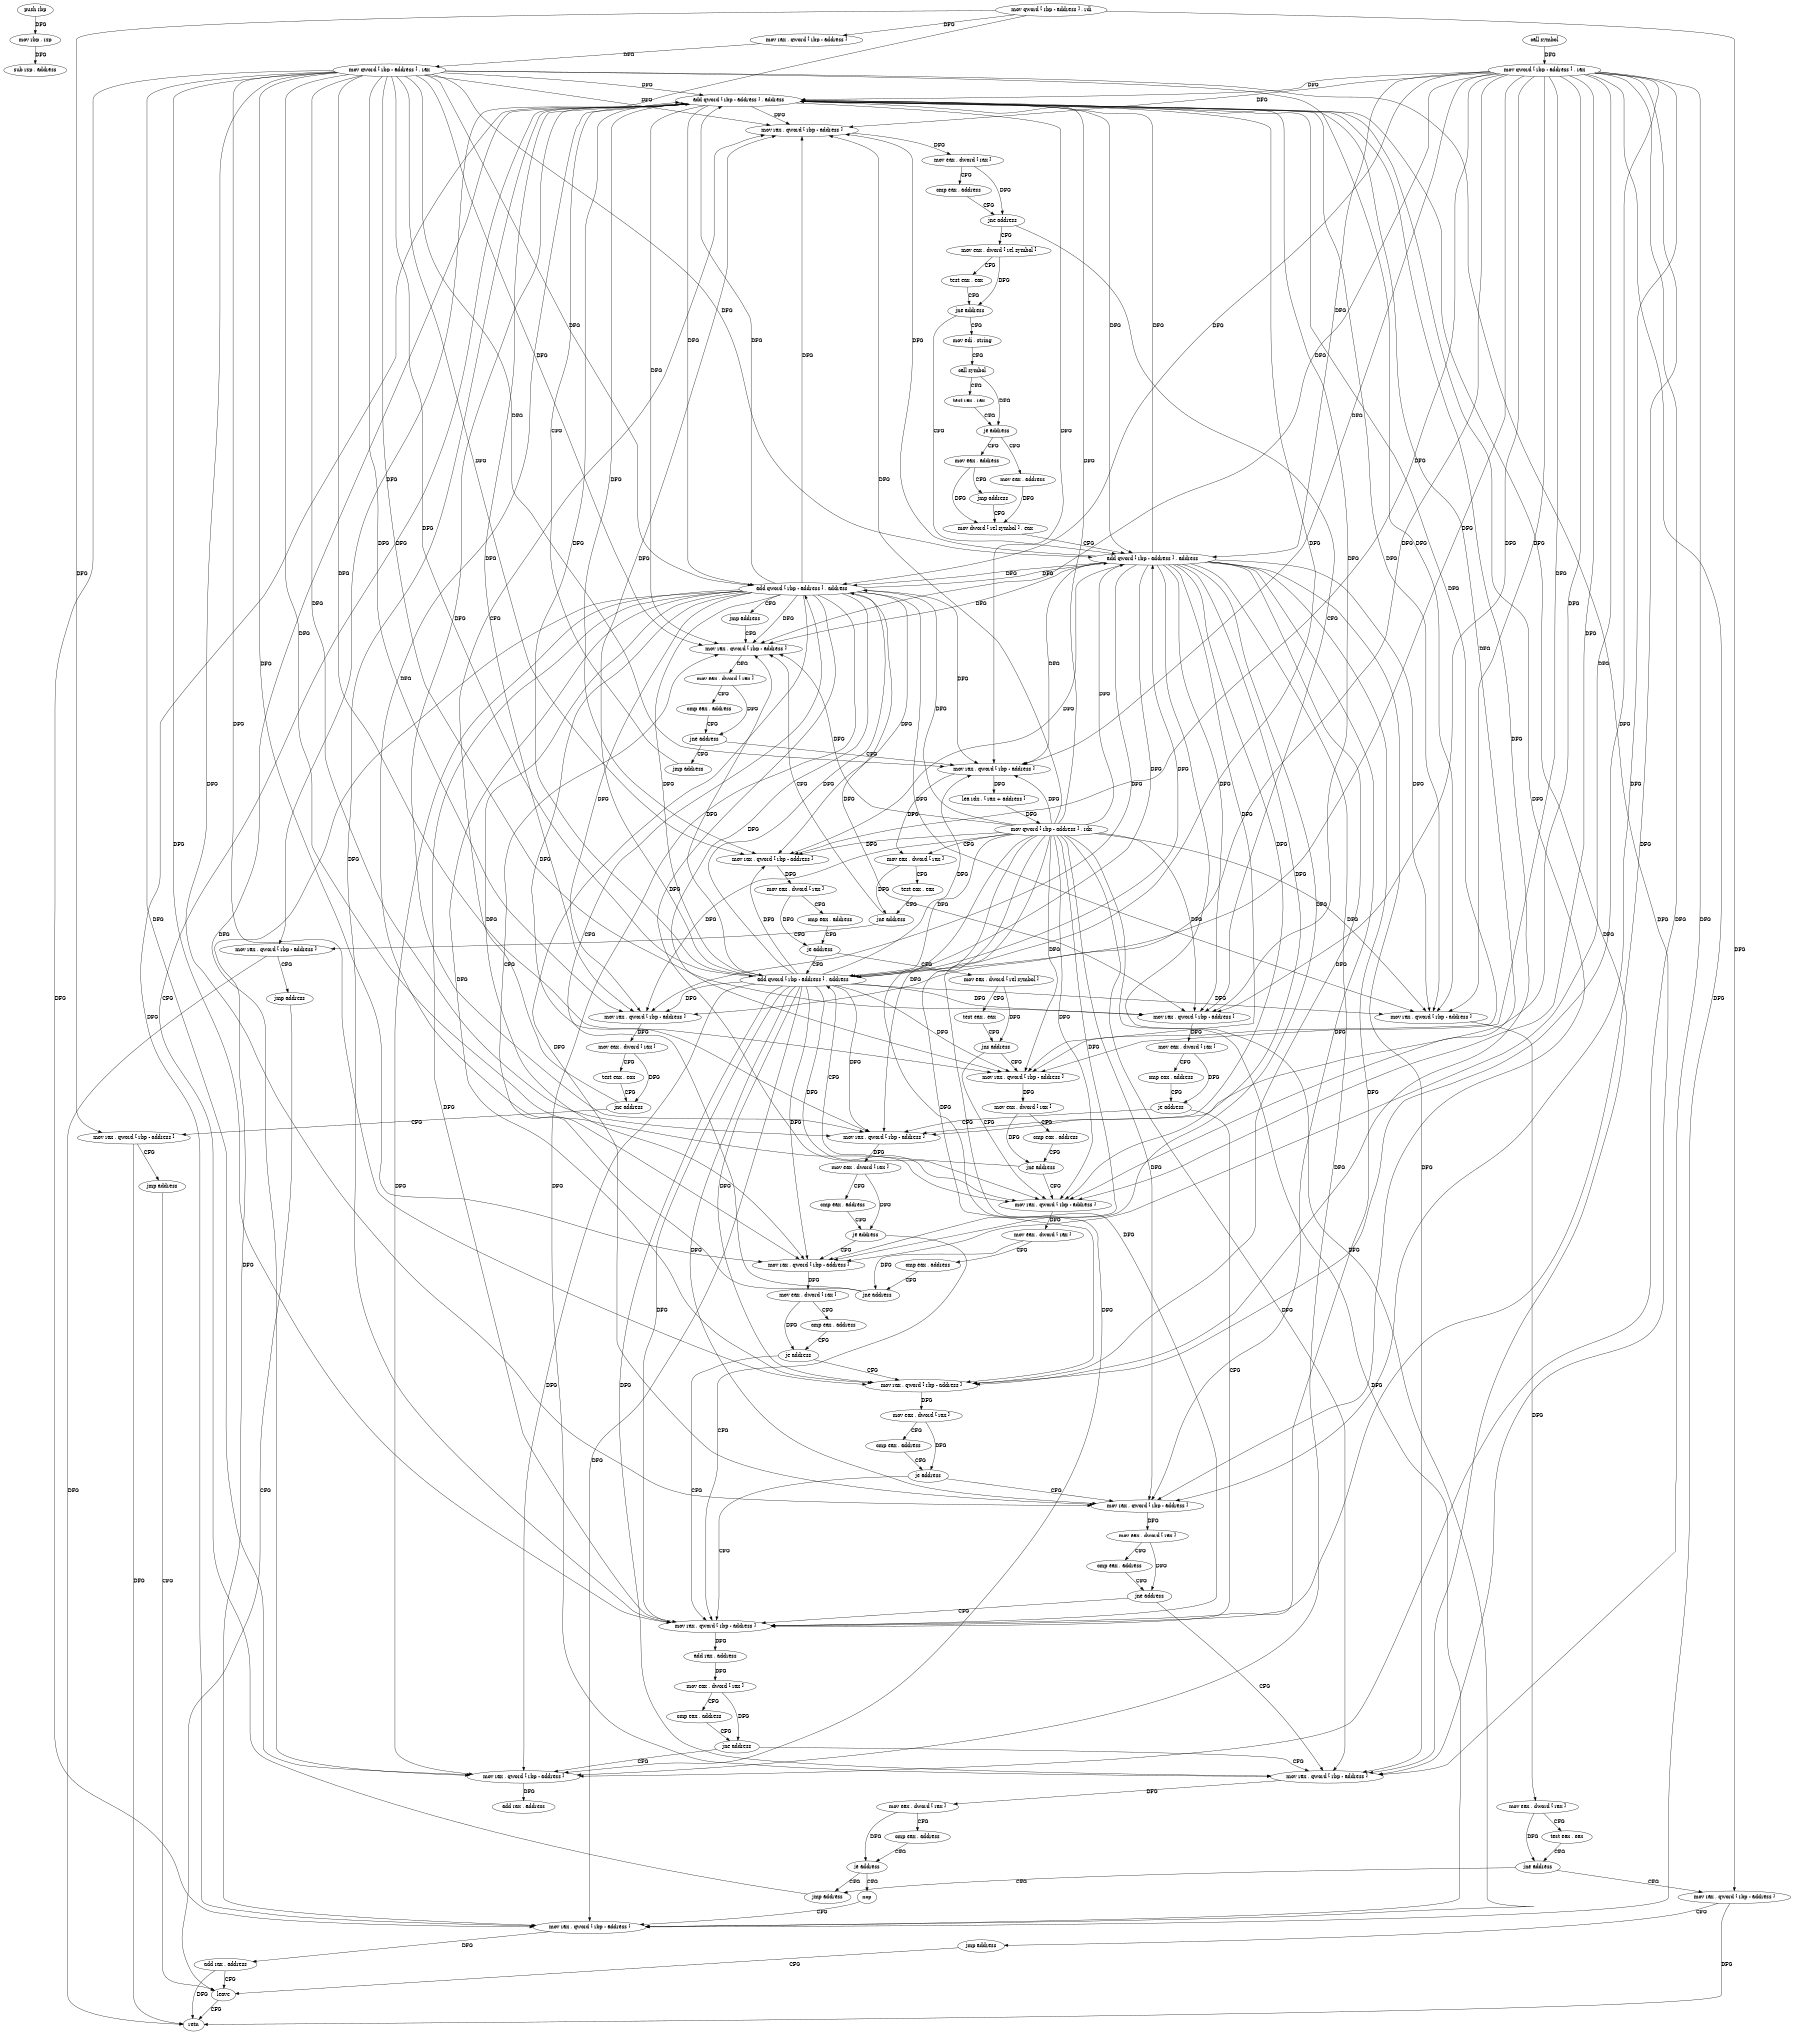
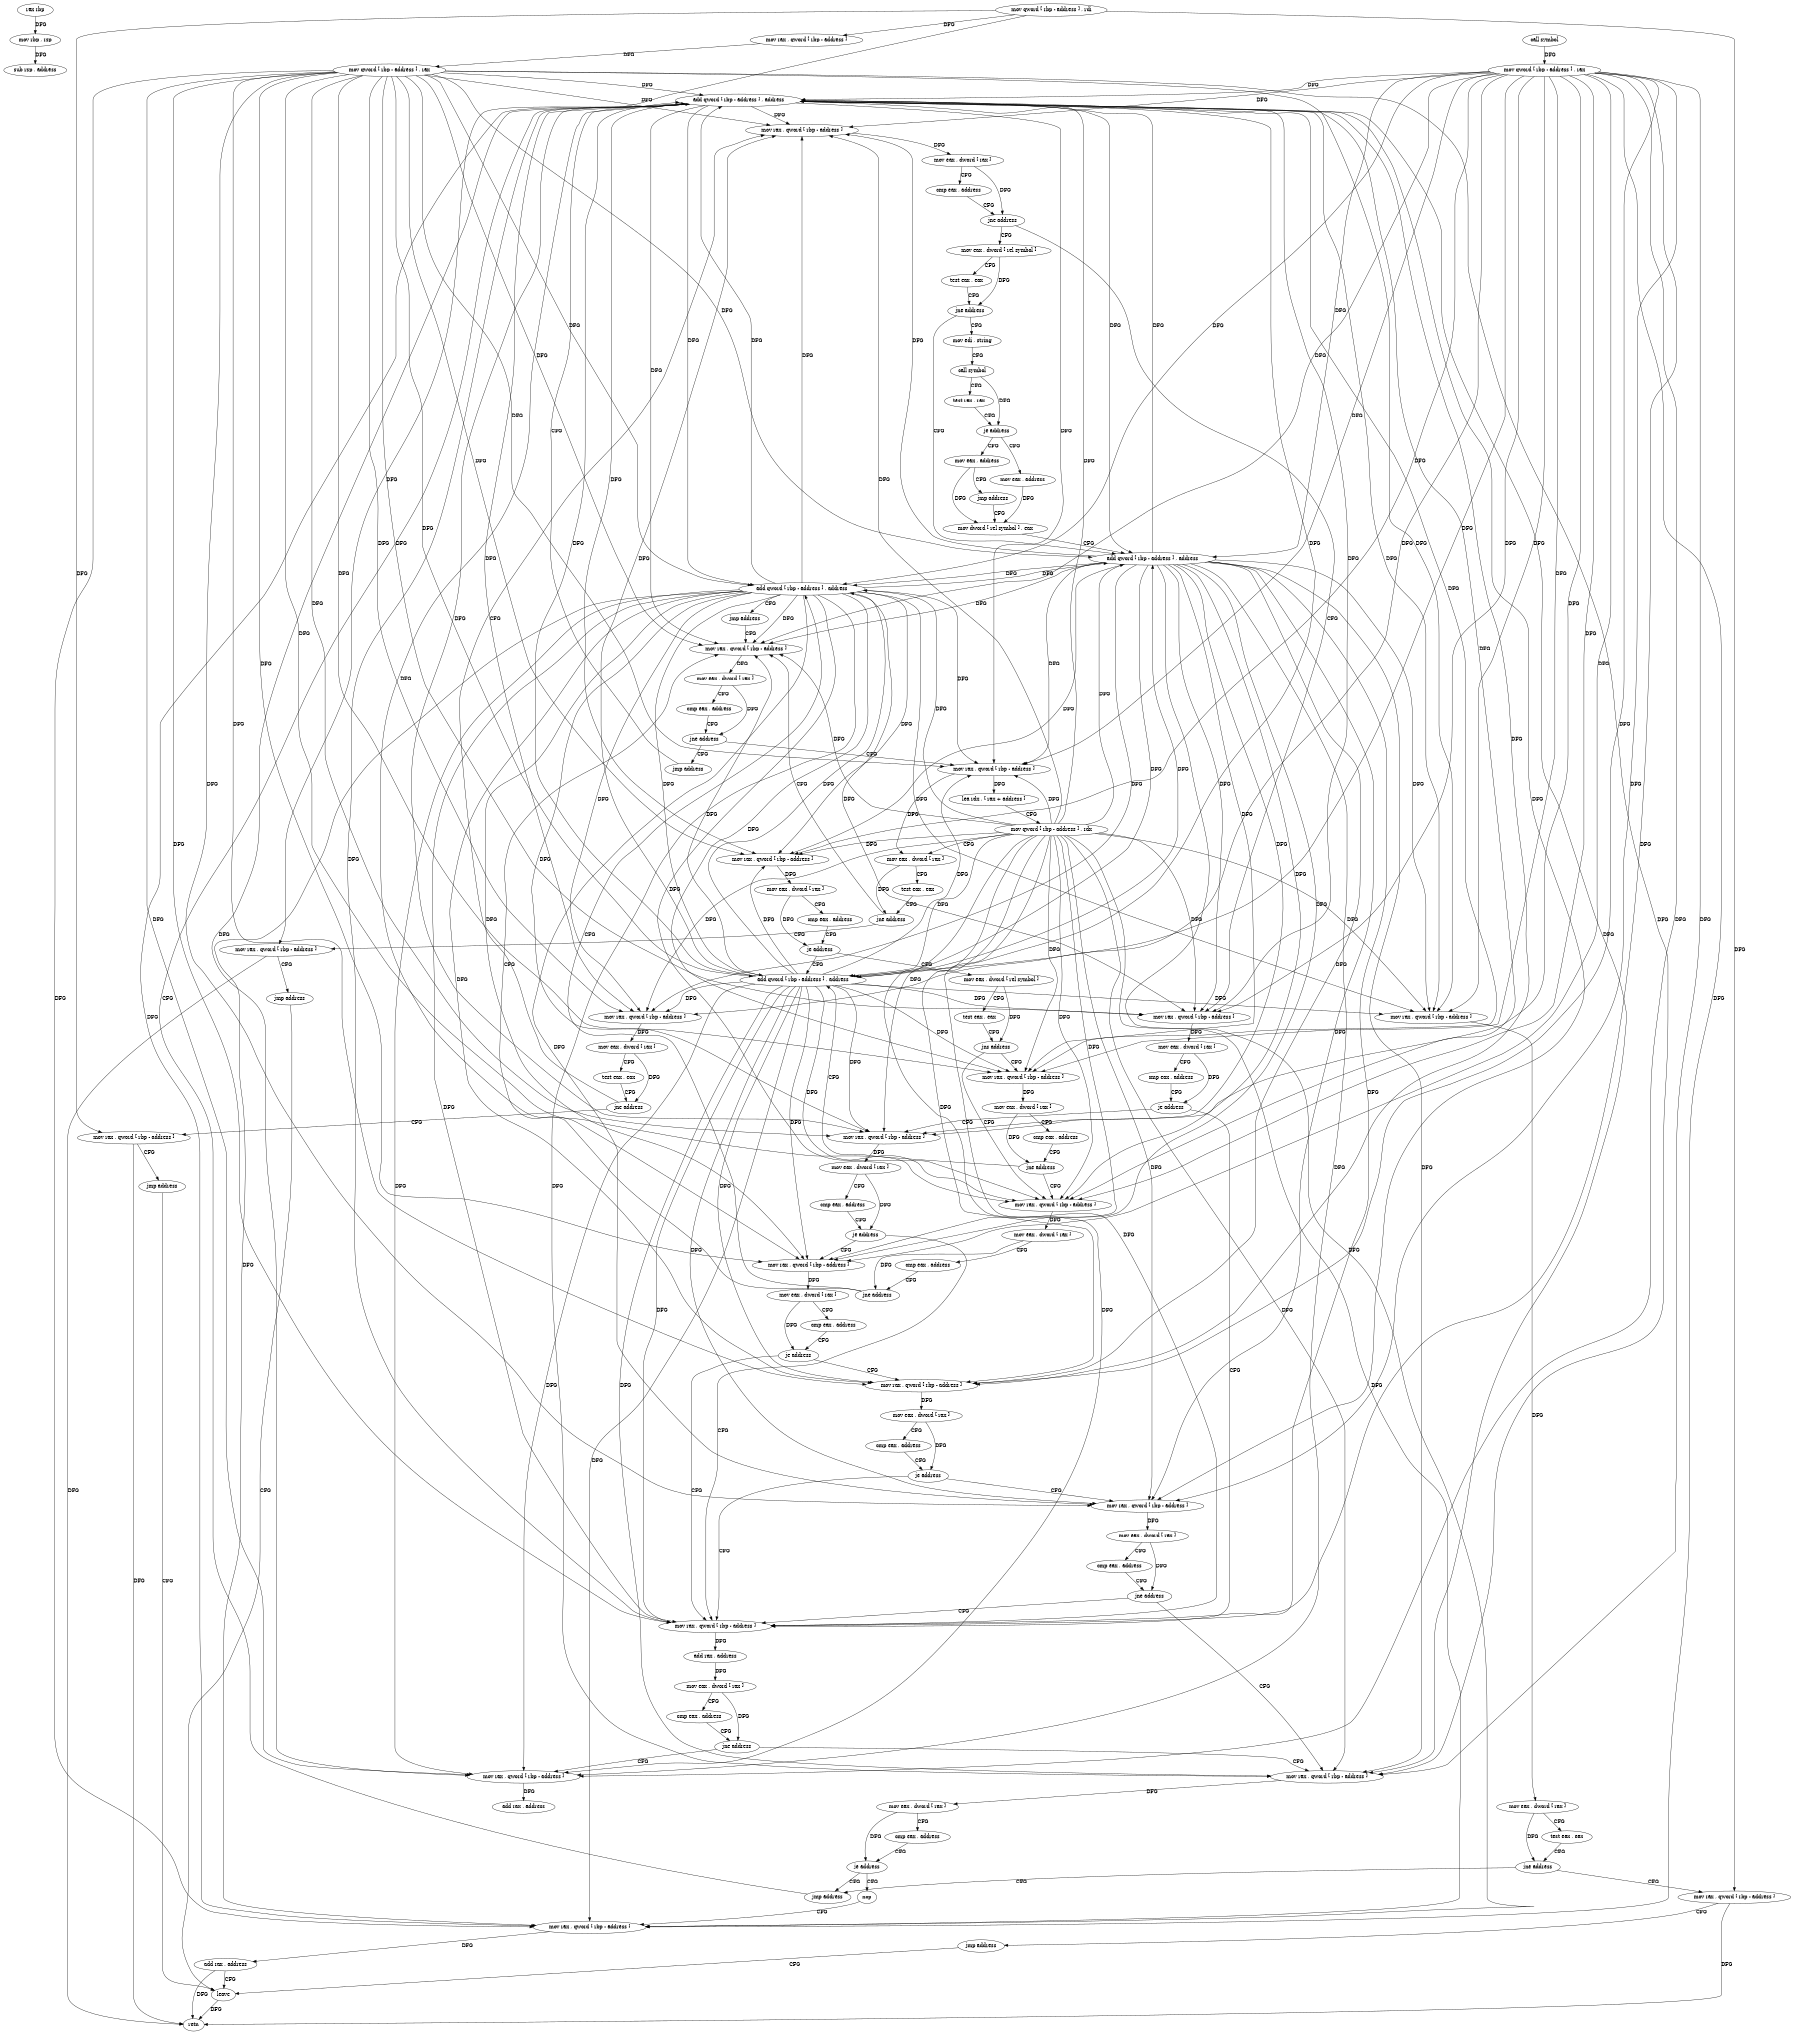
(35, 10) -> (35, 10)
(1031, 815) -> (1031, 815)
(216, 2010) -> (216, 2010)
